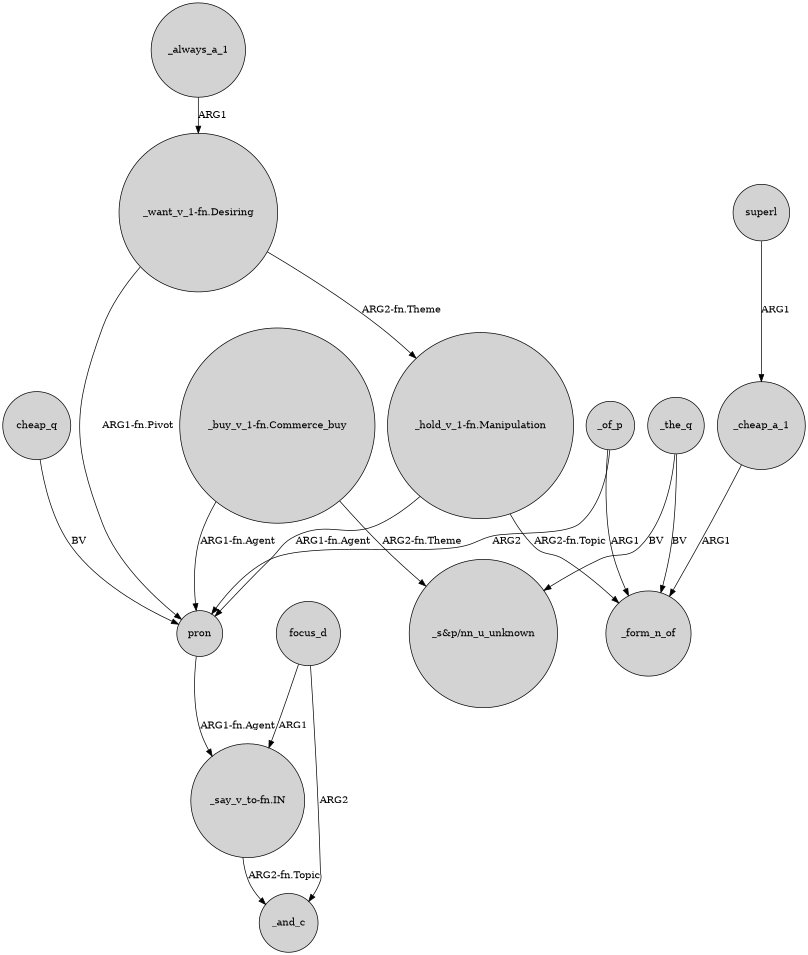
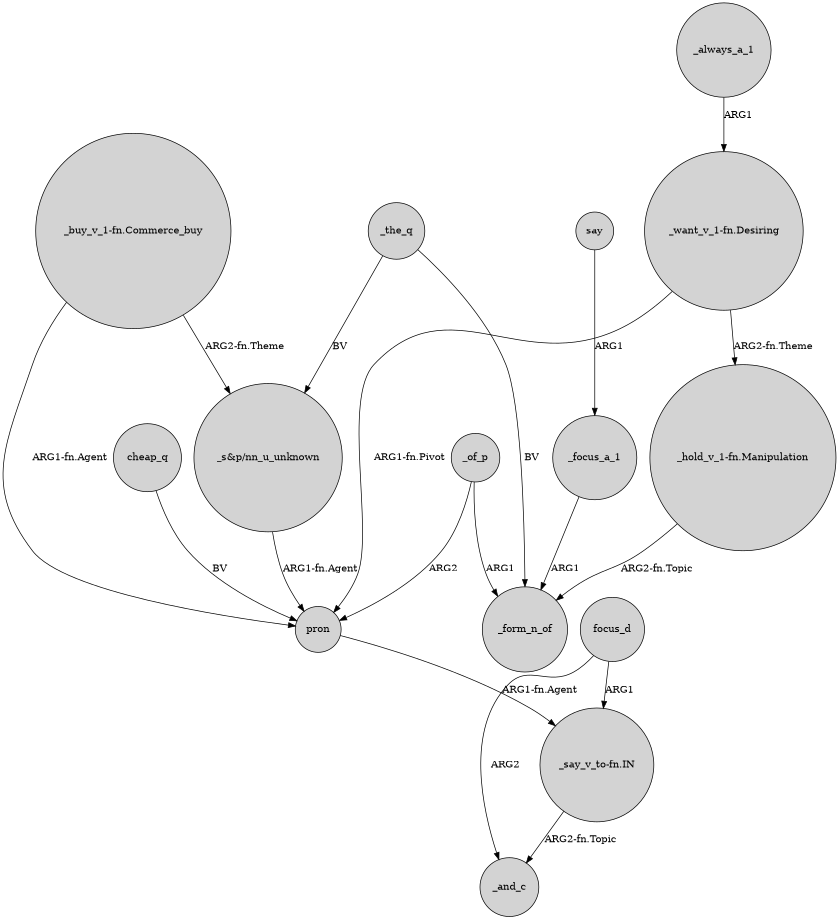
(761, 213) -> (595, 231)
(761, 426) -> (595, 458)
(309, 531) -> (282, 571)
